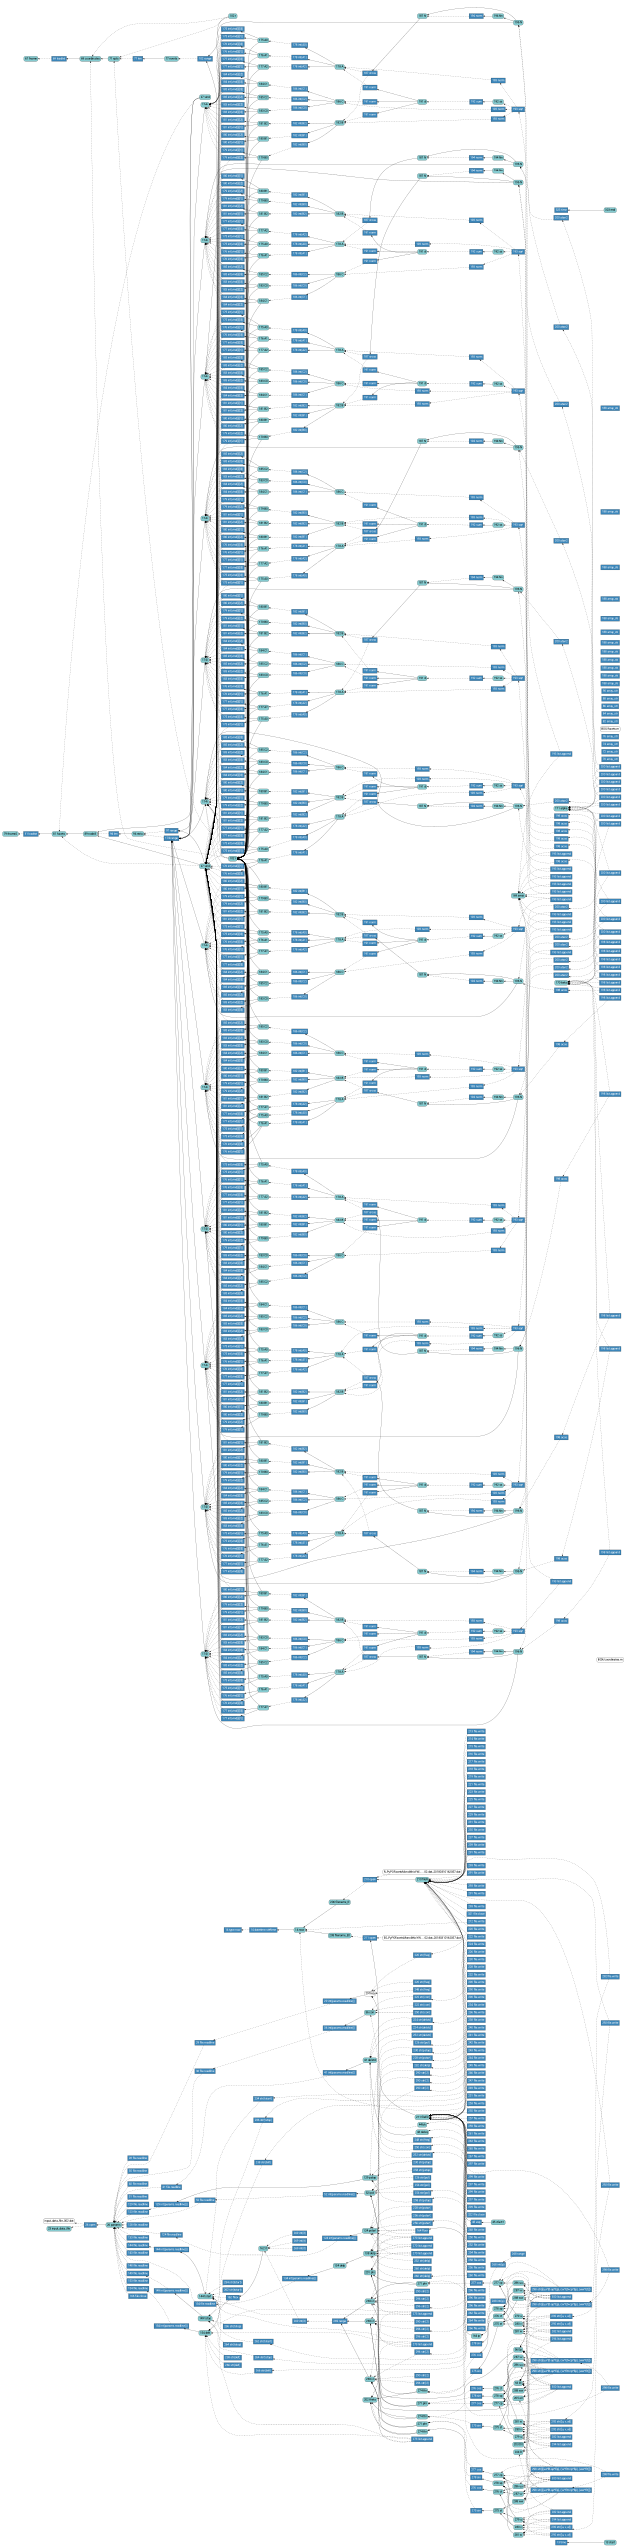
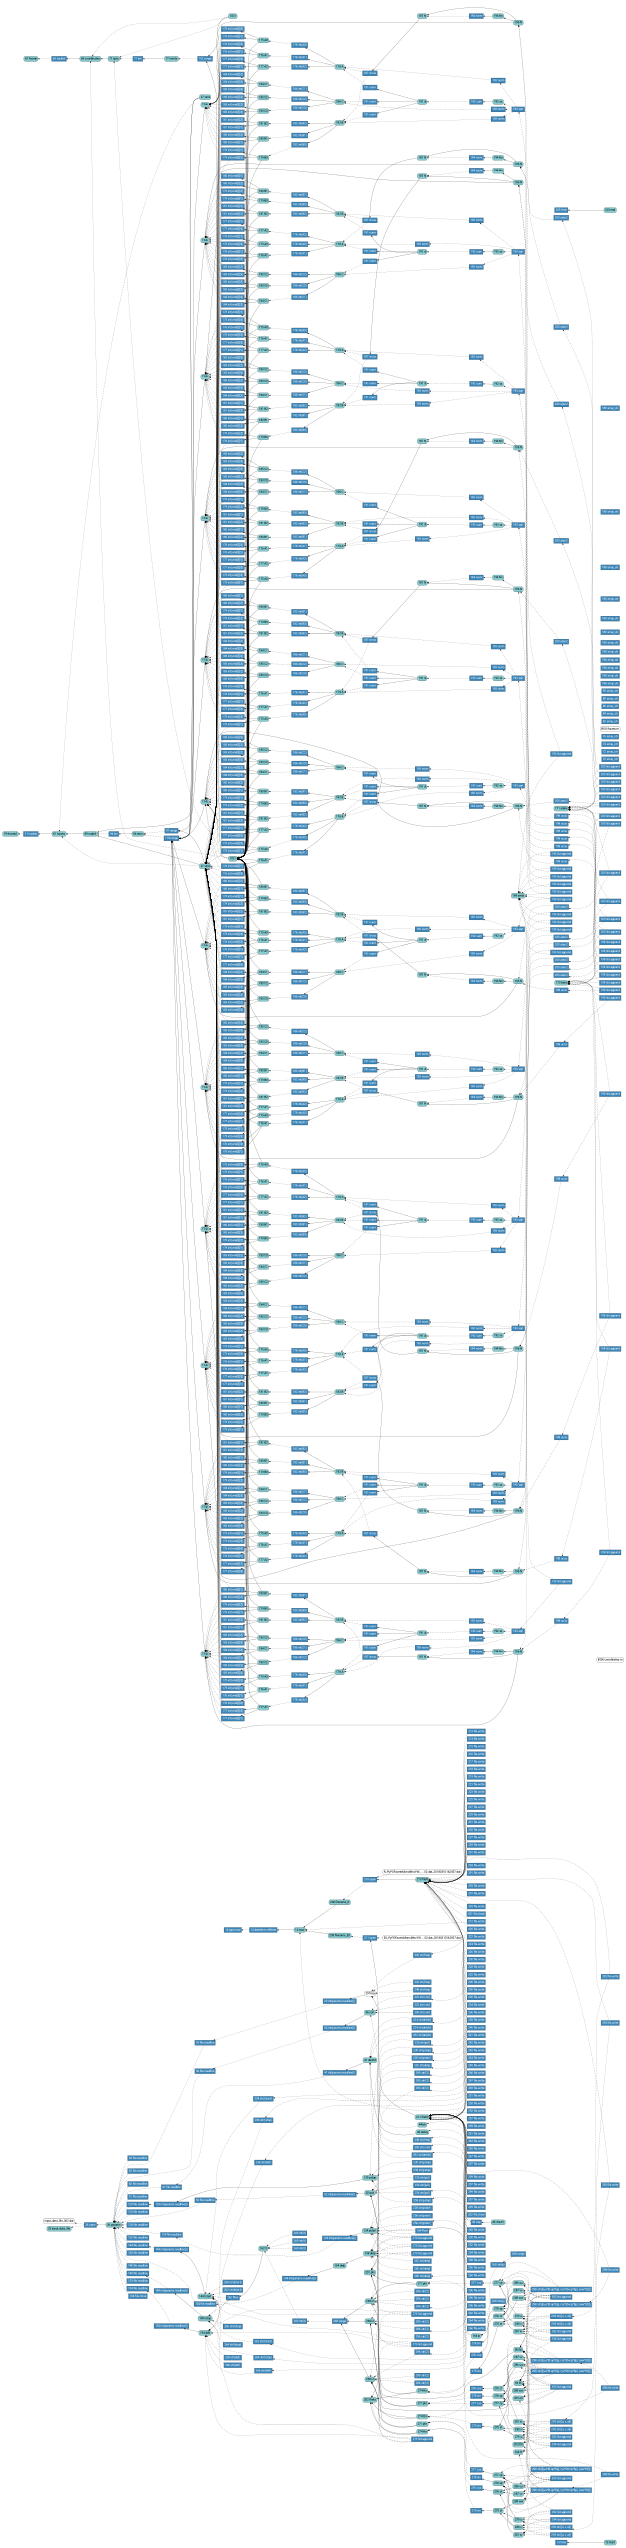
(155, 2208) -> (152, 2204)
